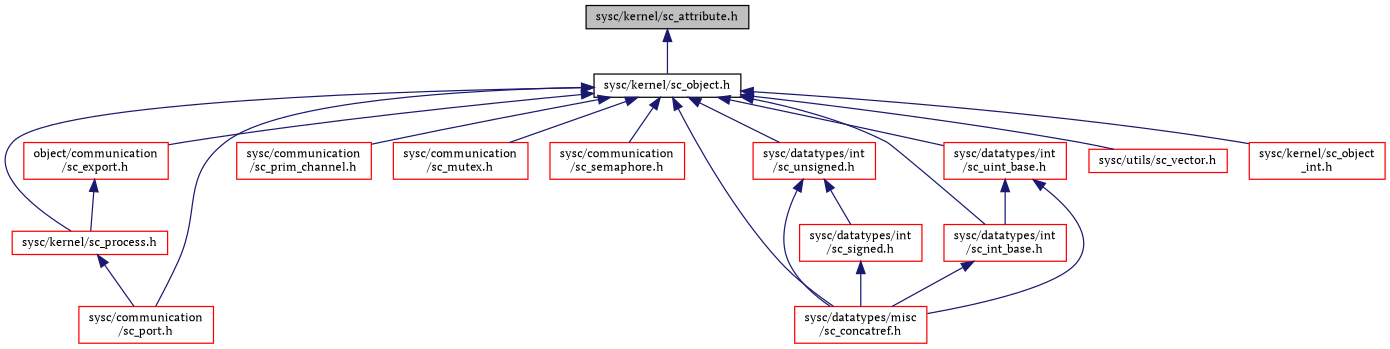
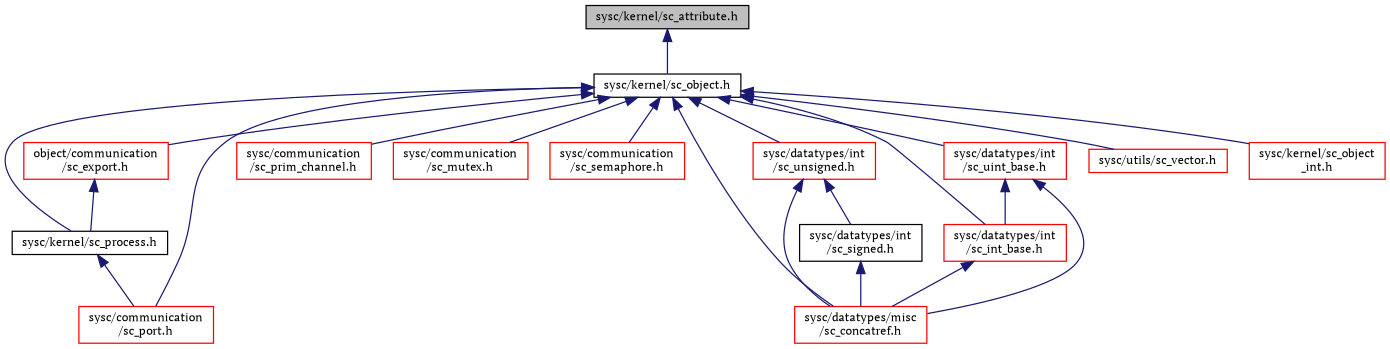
(90, 243) -> (90, 243)
(861, 243) -> (861, 243)
